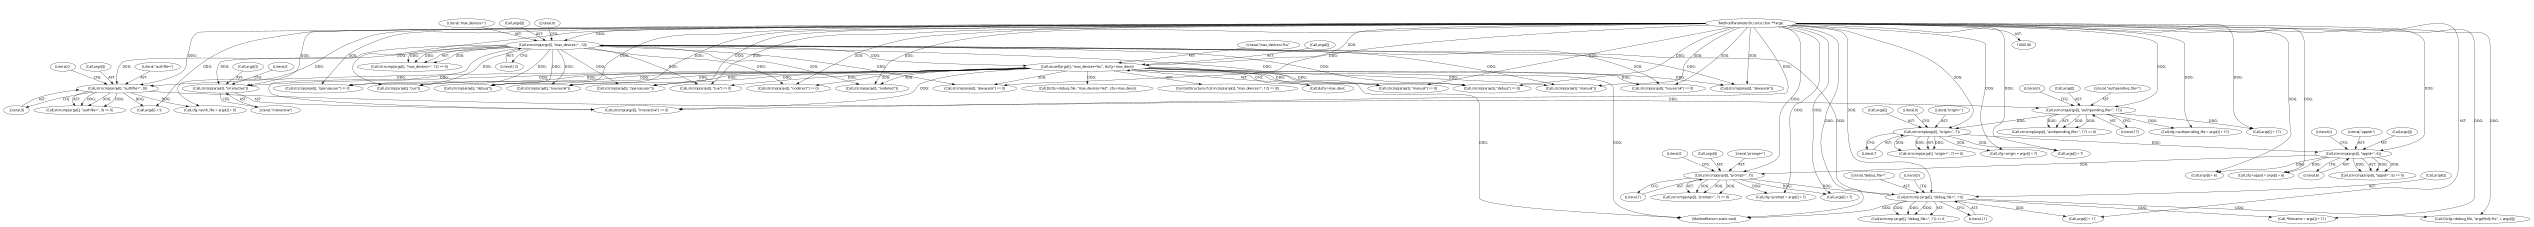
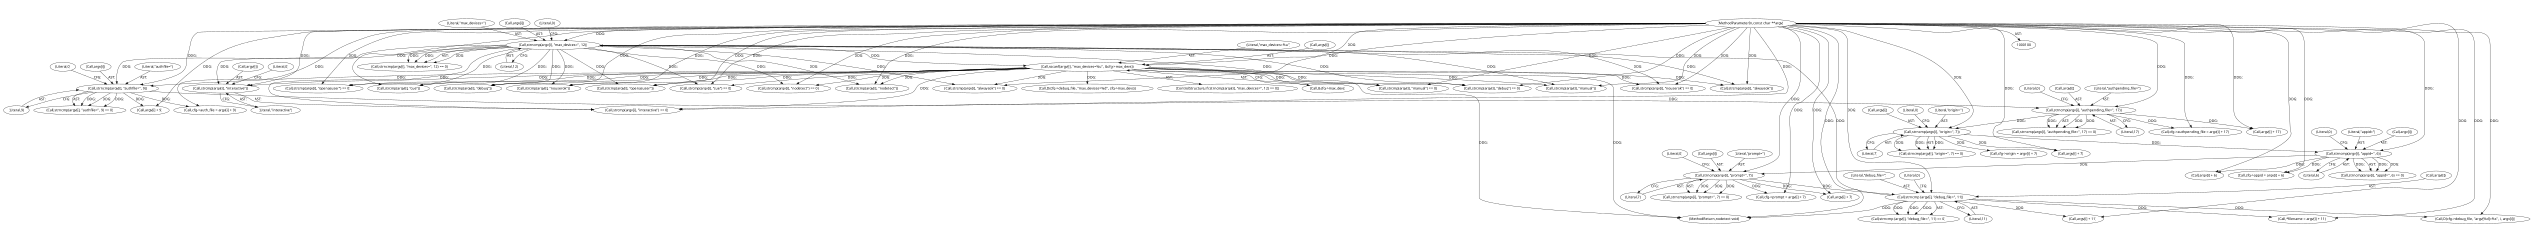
(1945, 36) -> none
(2464, 121) -> (2464, 121)
(1714, 219) -> (1714, 219)
